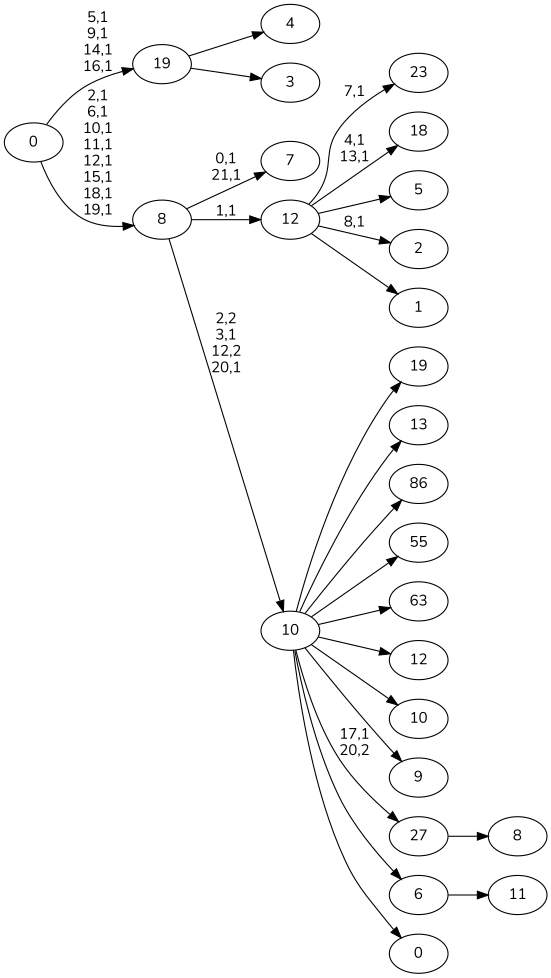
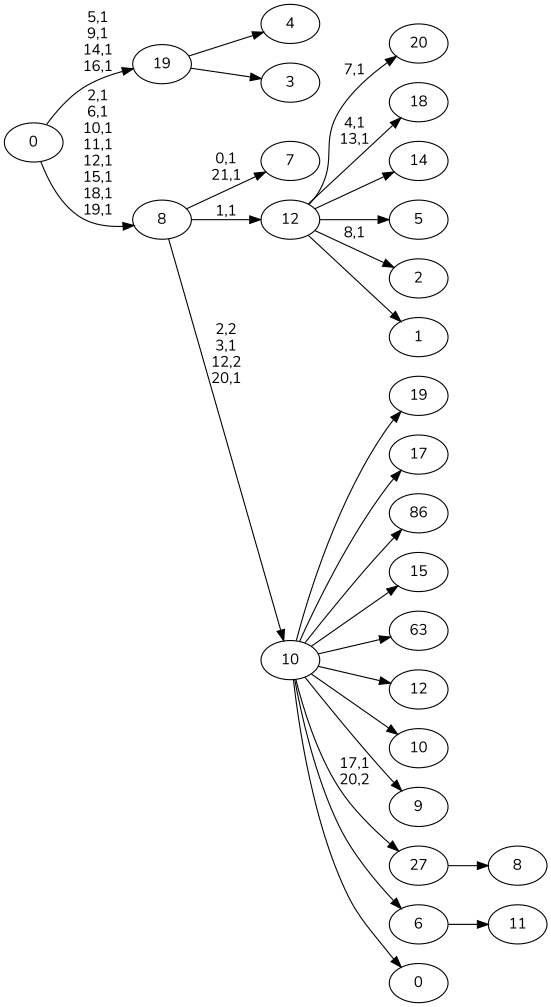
(419, 73) -> (419, 44)
none -> (419, 161)
(419, 425) -> (419, 455)
(419, 543) -> (419, 572)
